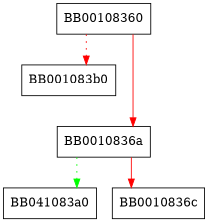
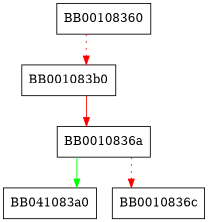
(133, 76) -> (86, 107)
(77, 168) -> (77, 168)
(131, 168) -> (131, 168)
